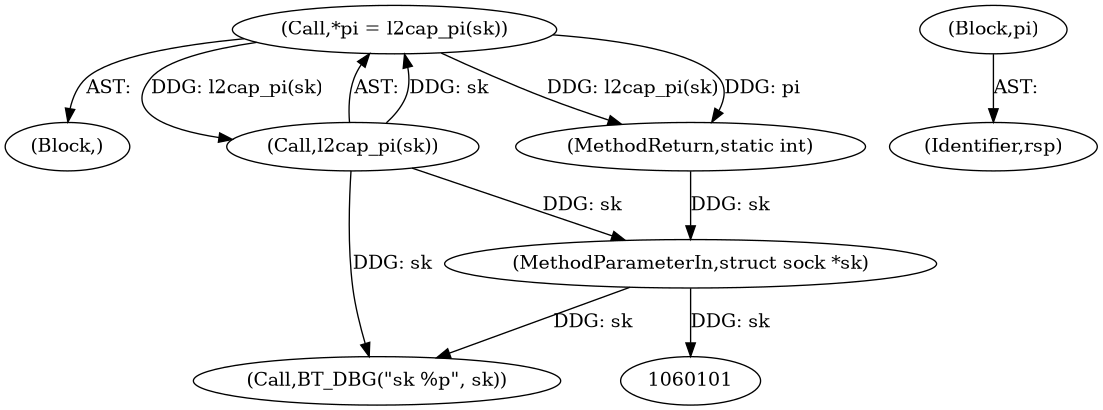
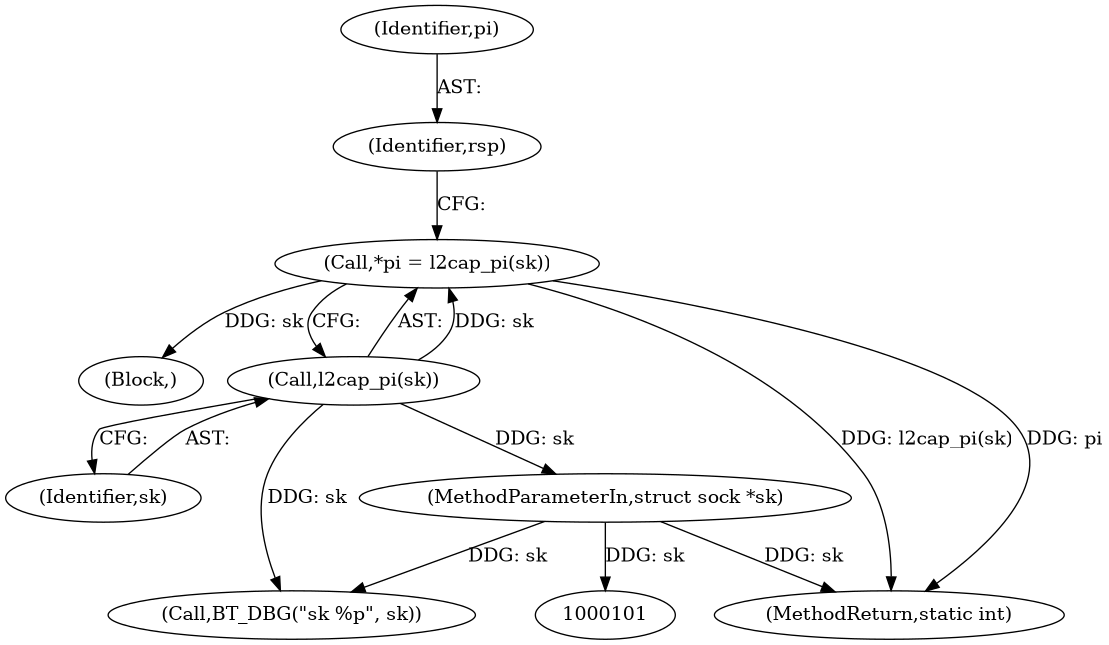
(993, 30) -> (437, 30)
(112, 88) -> (264, 322)
(237, 88) -> (340, 322)
none -> (437, 198)
(691, 198) -> (742, 554)
(691, 381) -> (605, 615)
none -> (103, 498)
